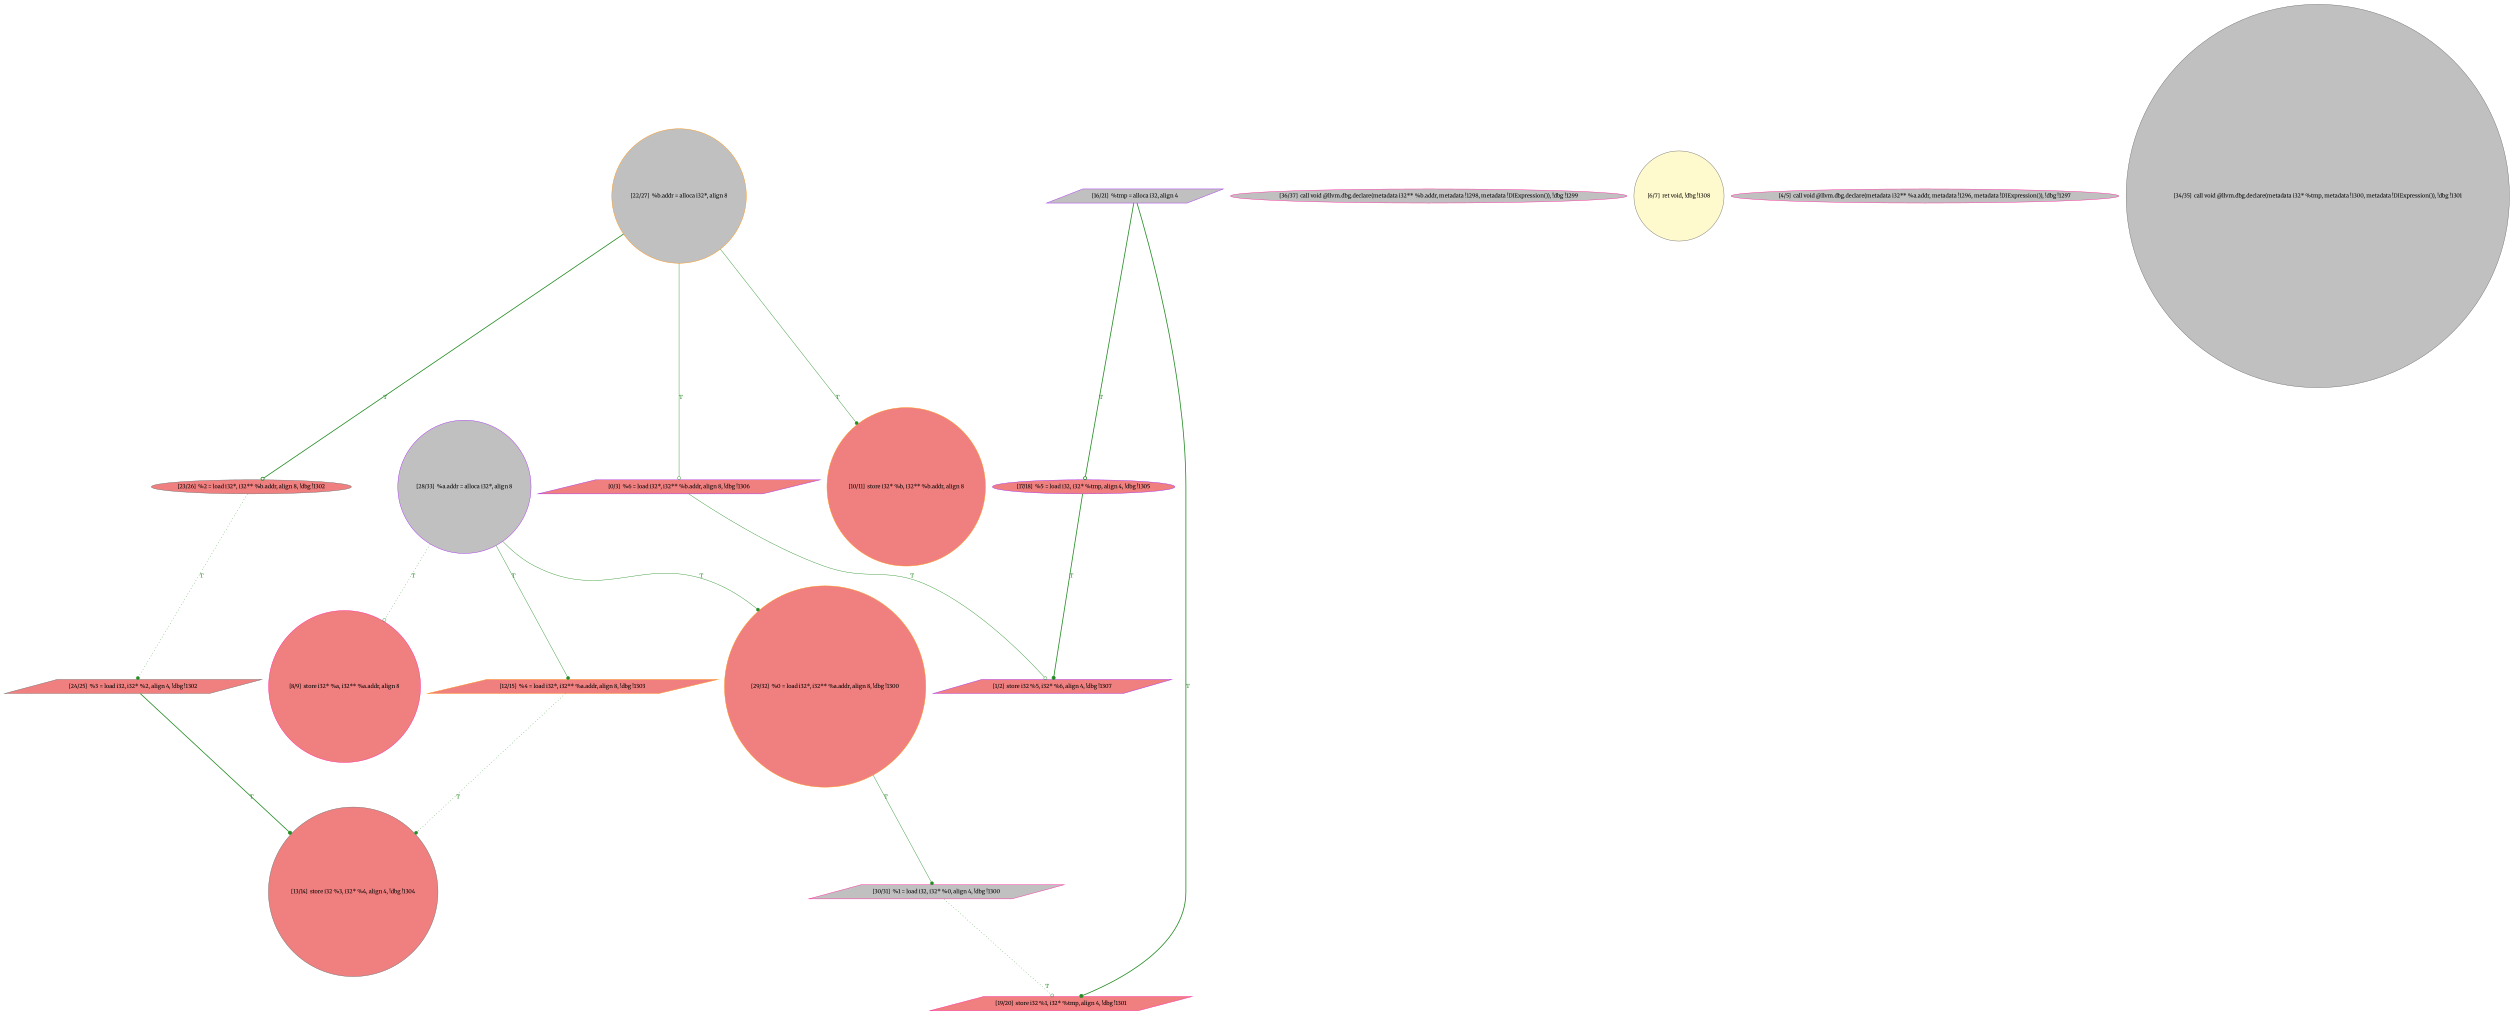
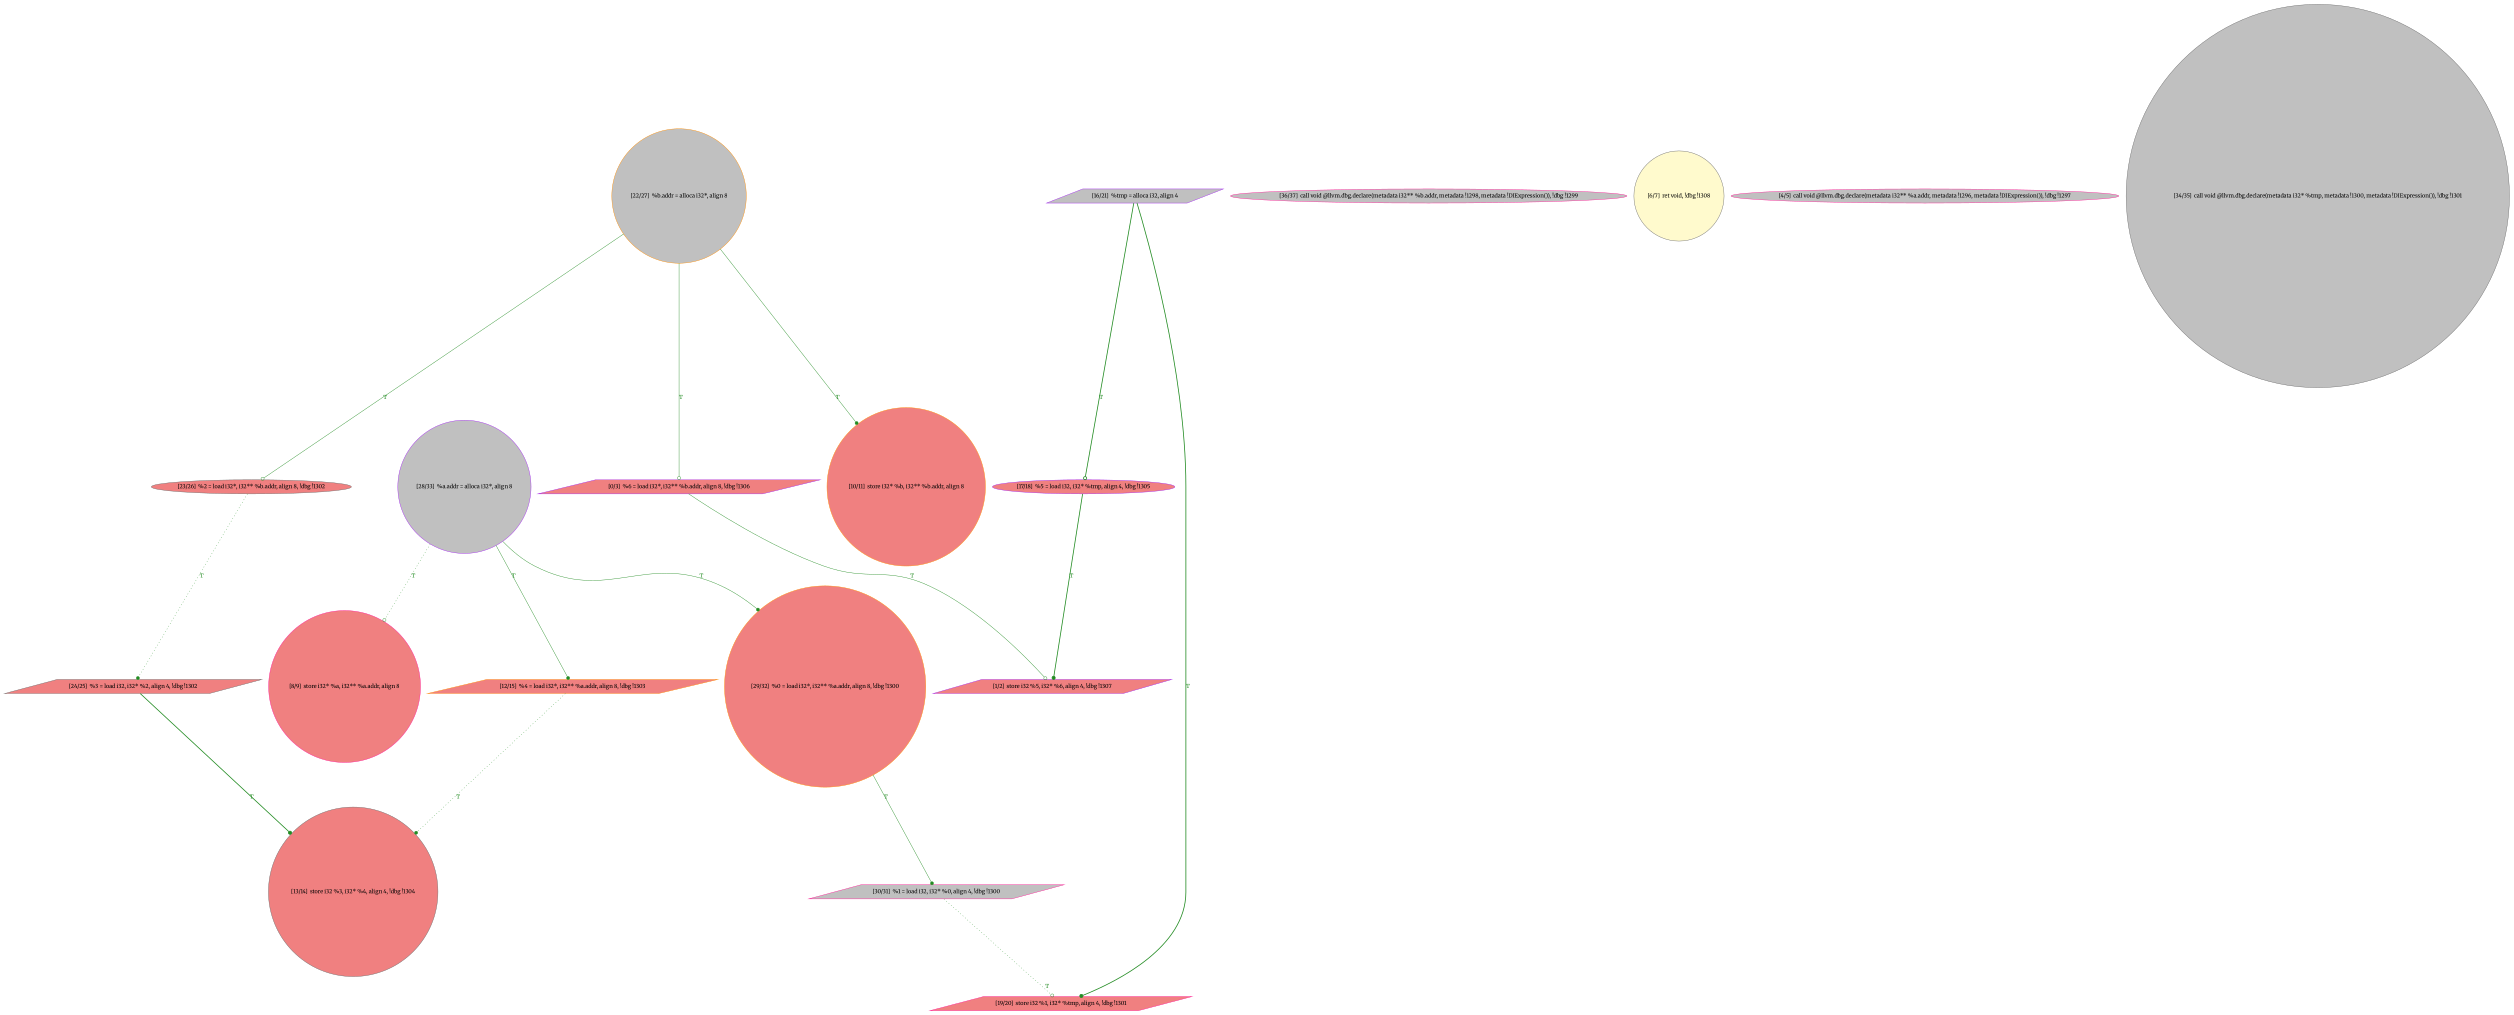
(444, 356) -> (444, 356)
